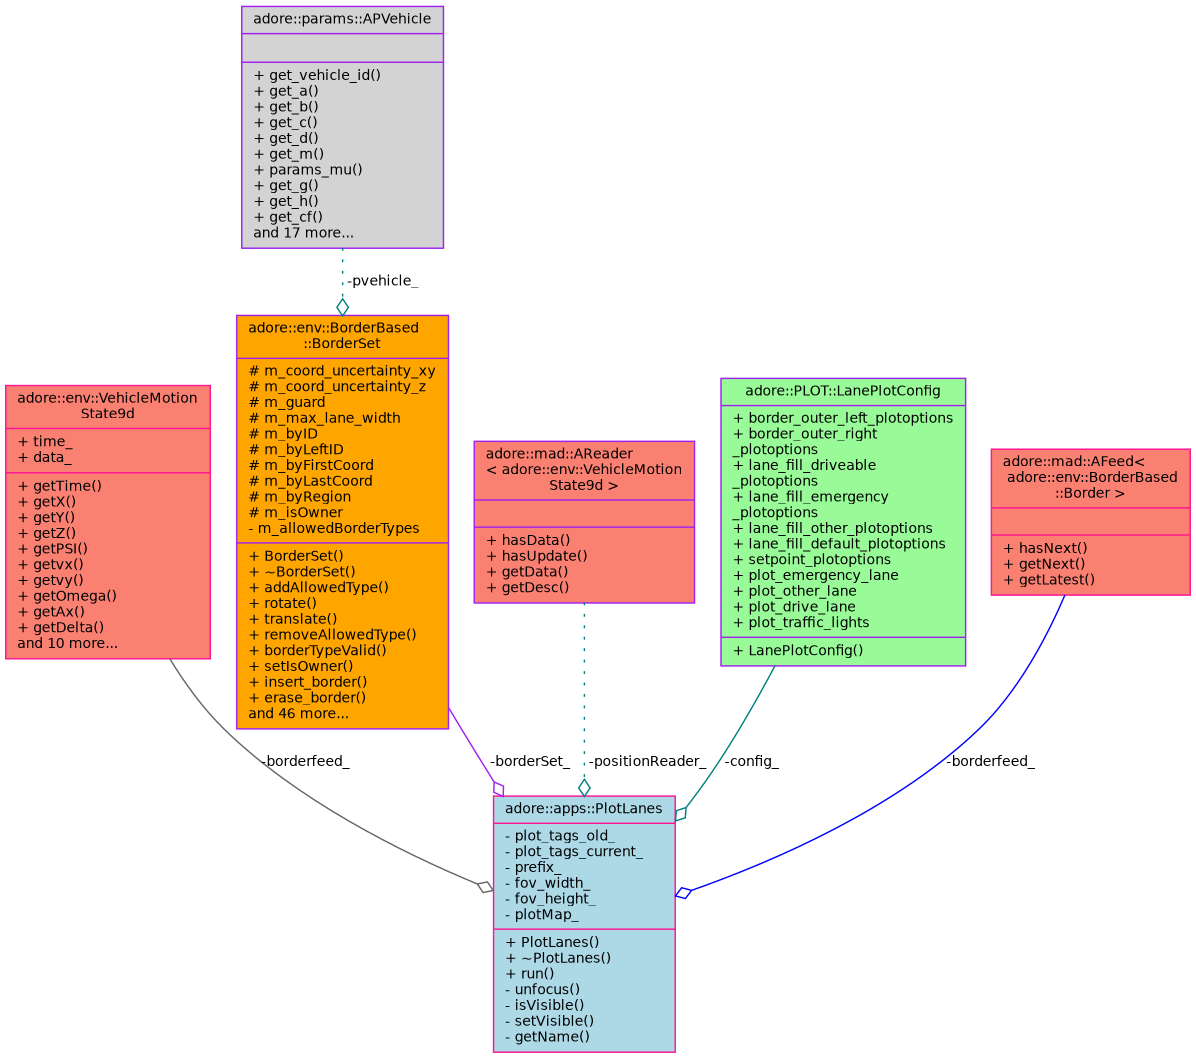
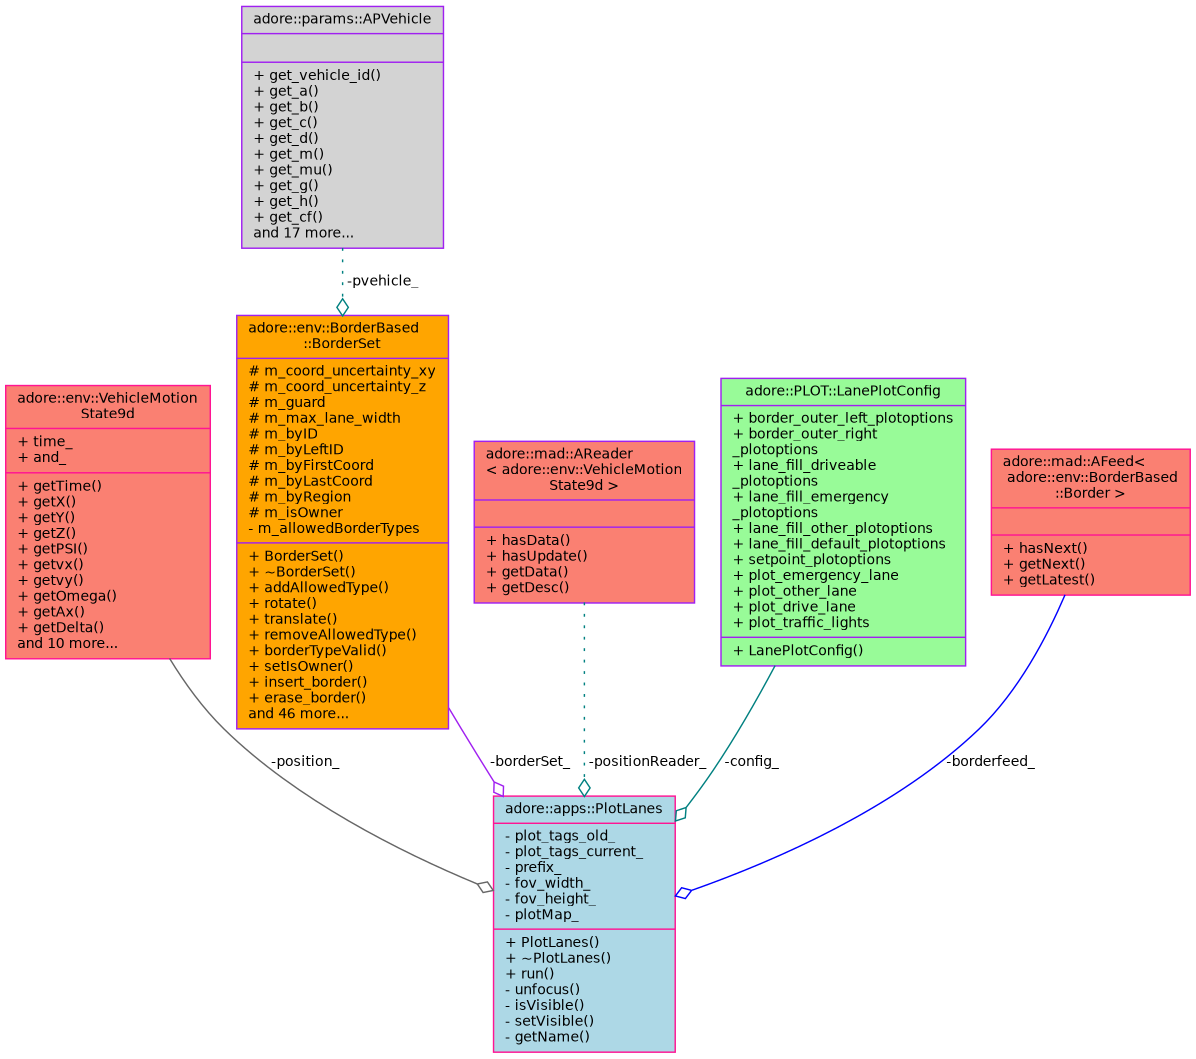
(308, 170) -> (293, 170)
(45, 458) -> (42, 458)
(304, 762) -> (304, 762)
